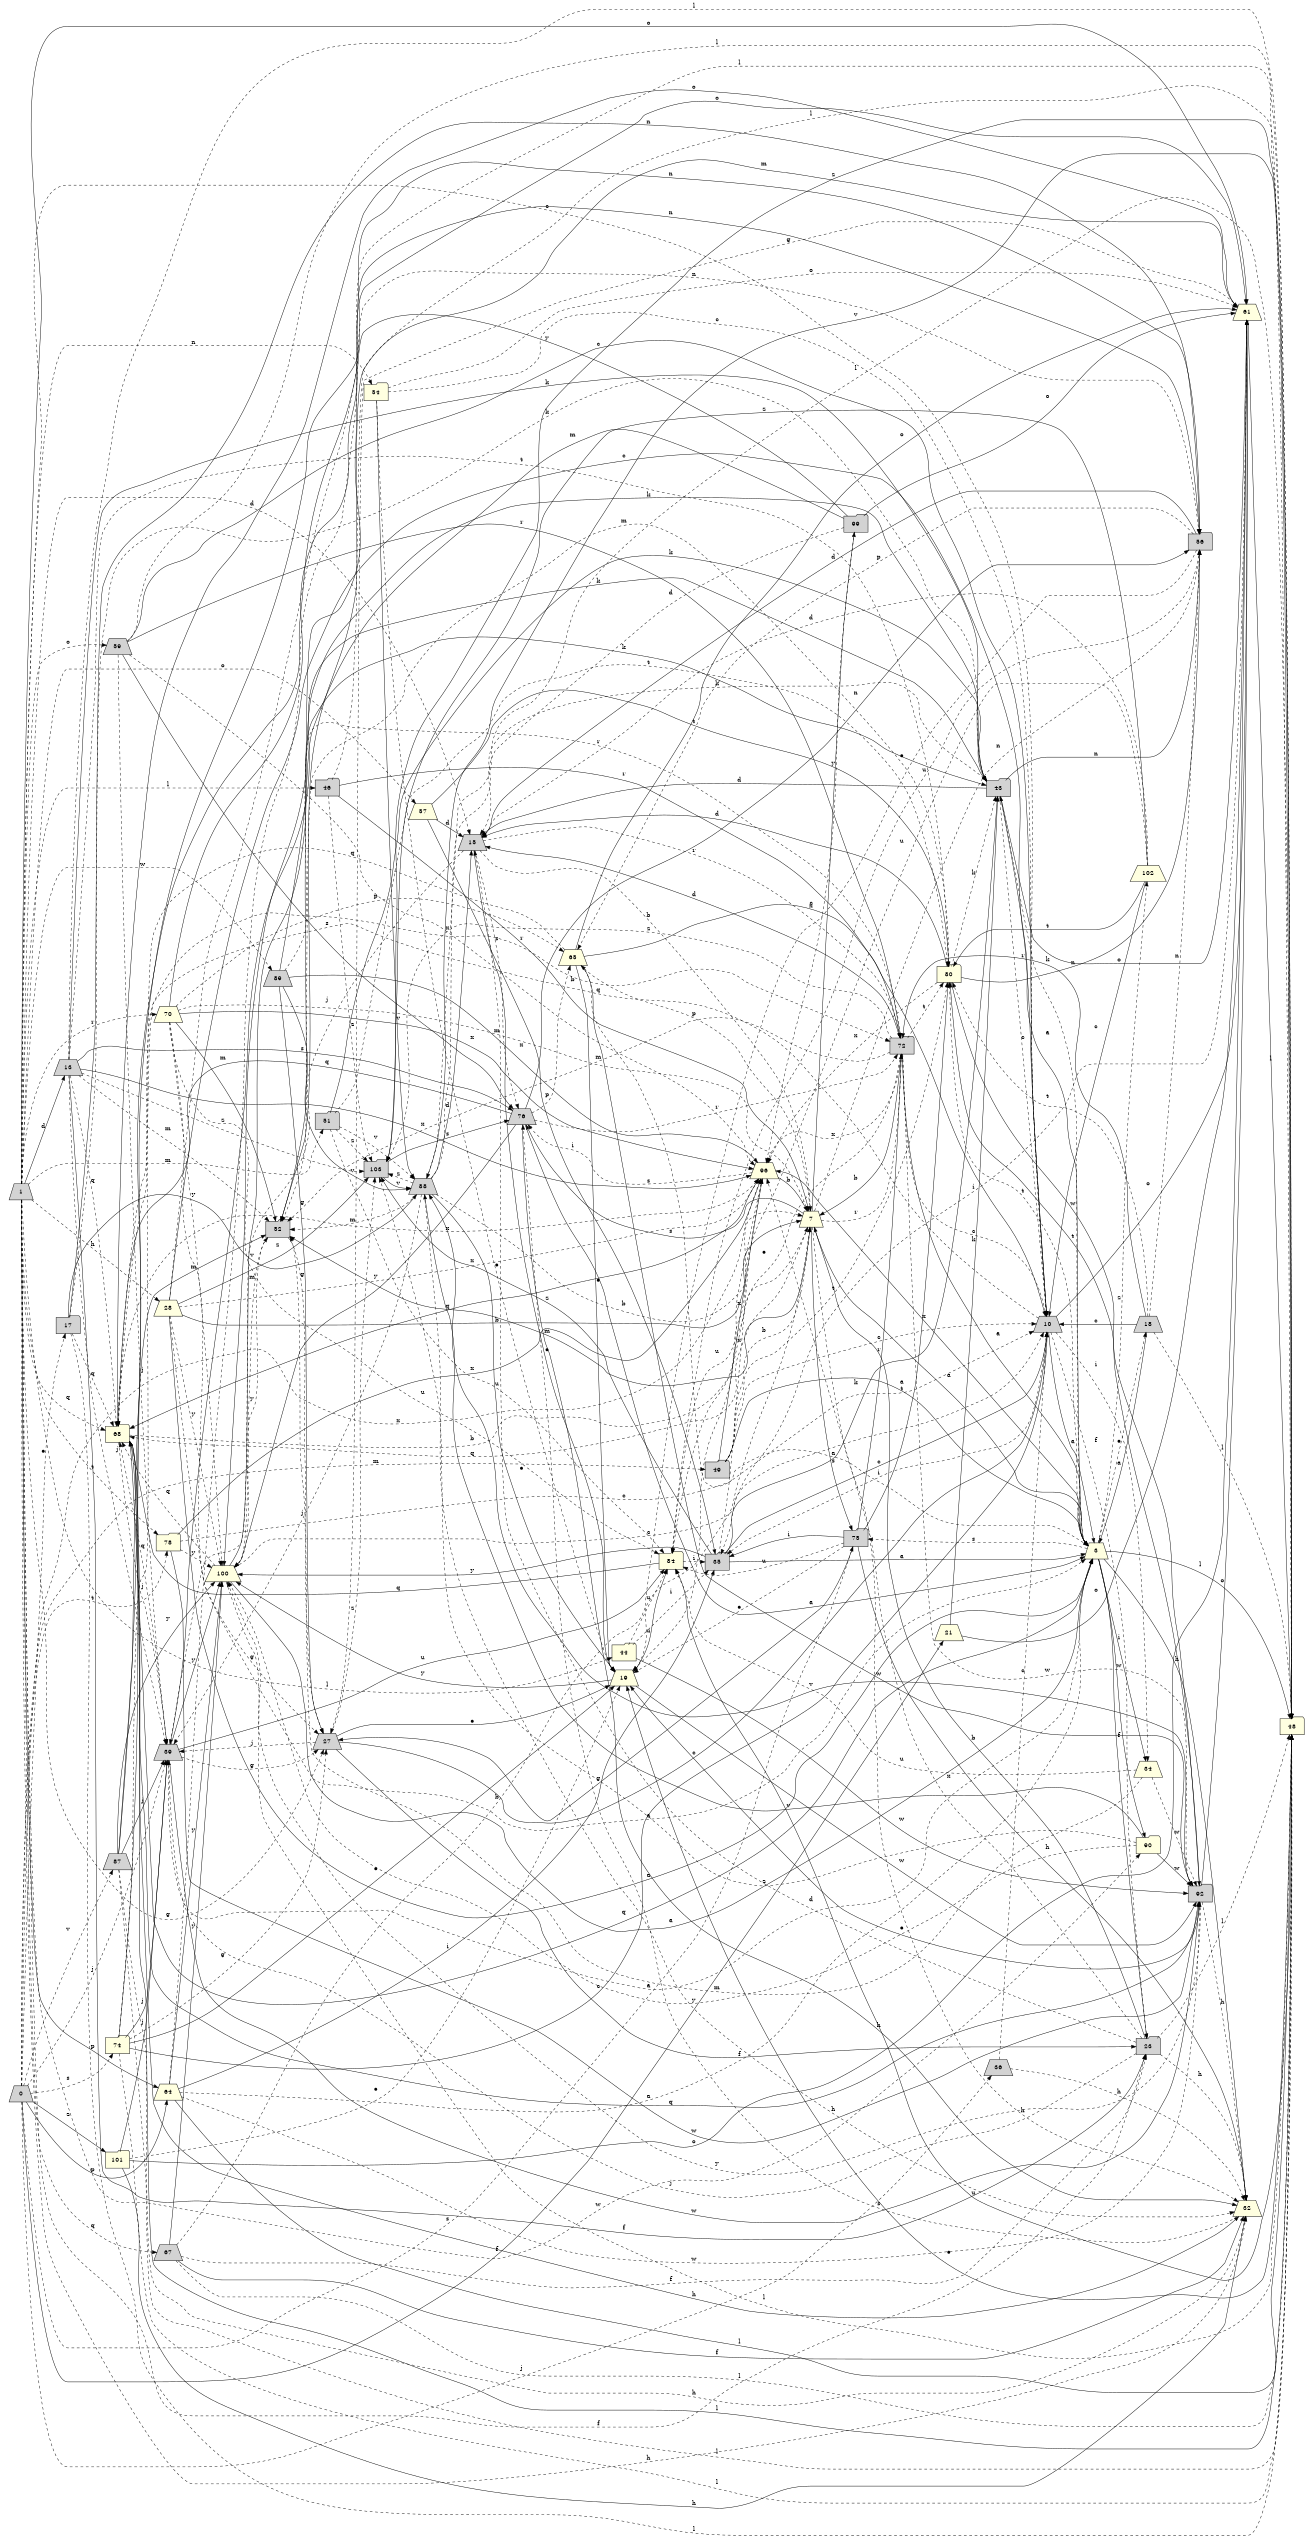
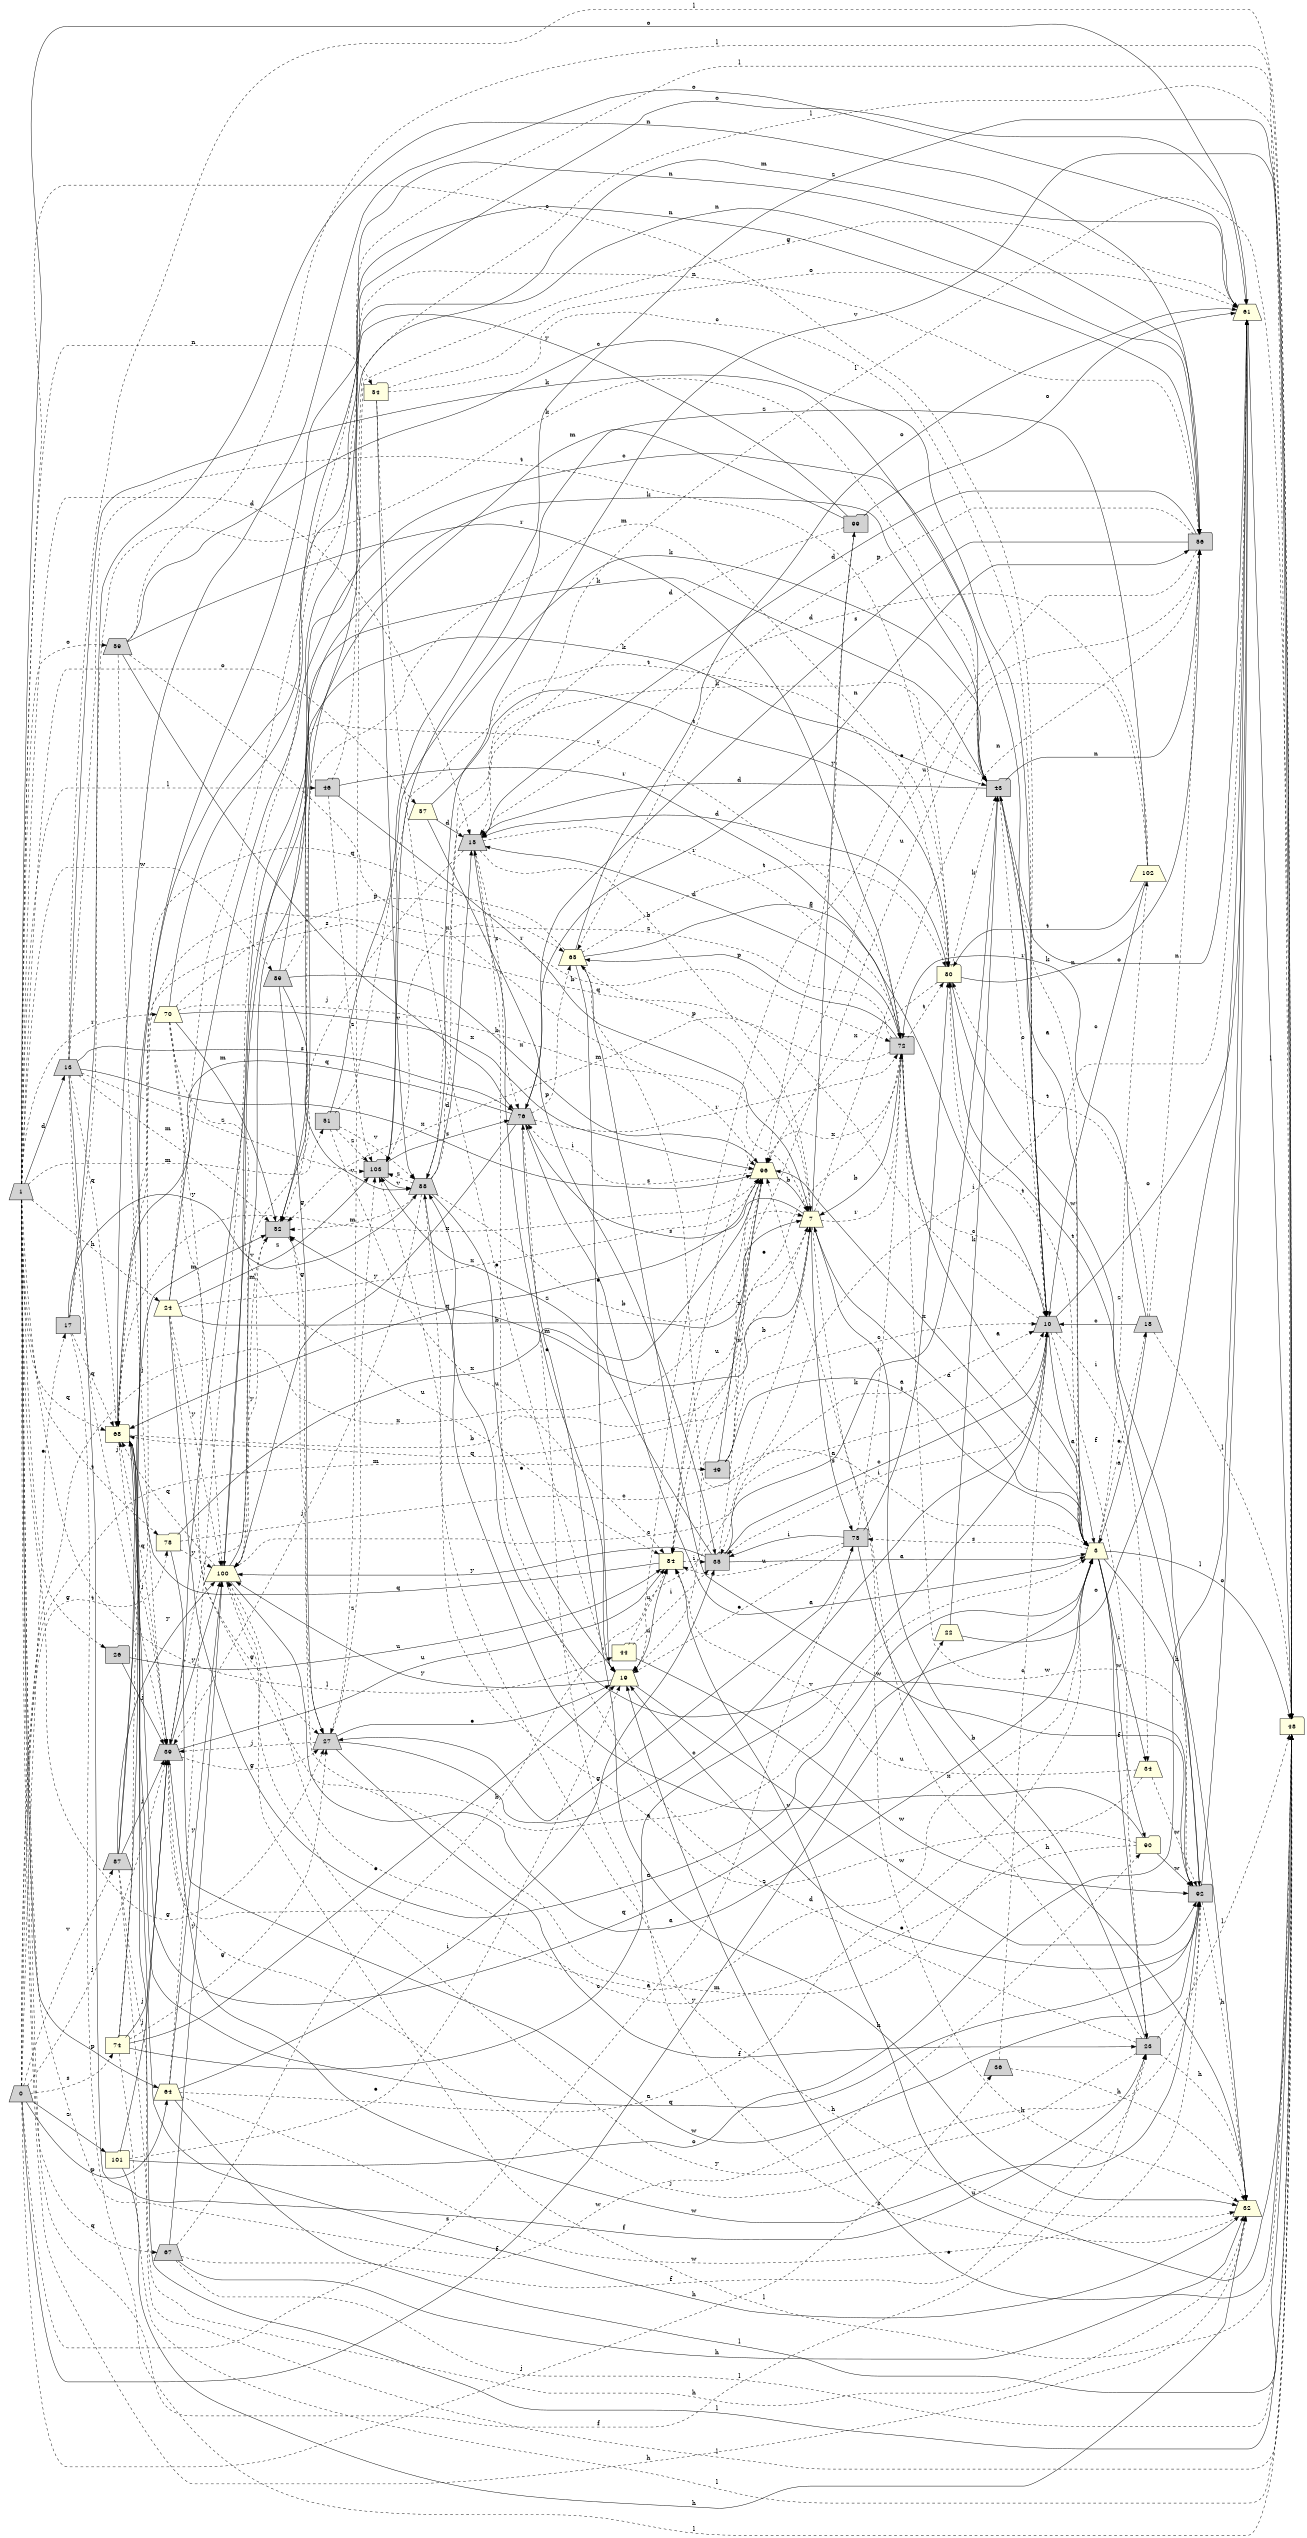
none -> (351, 486)
none -> (765, 713)
none -> (753, 965)
(497, 1031) -> (497, 1031)
(865, 1244) -> (776, 869)
(887, 1295) -> (887, 1295)
(168, 1308) -> (168, 1308)
(949, 1633) -> (949, 1633)
none -> (118, 1655)
(717, 2353) -> (717, 2353)
